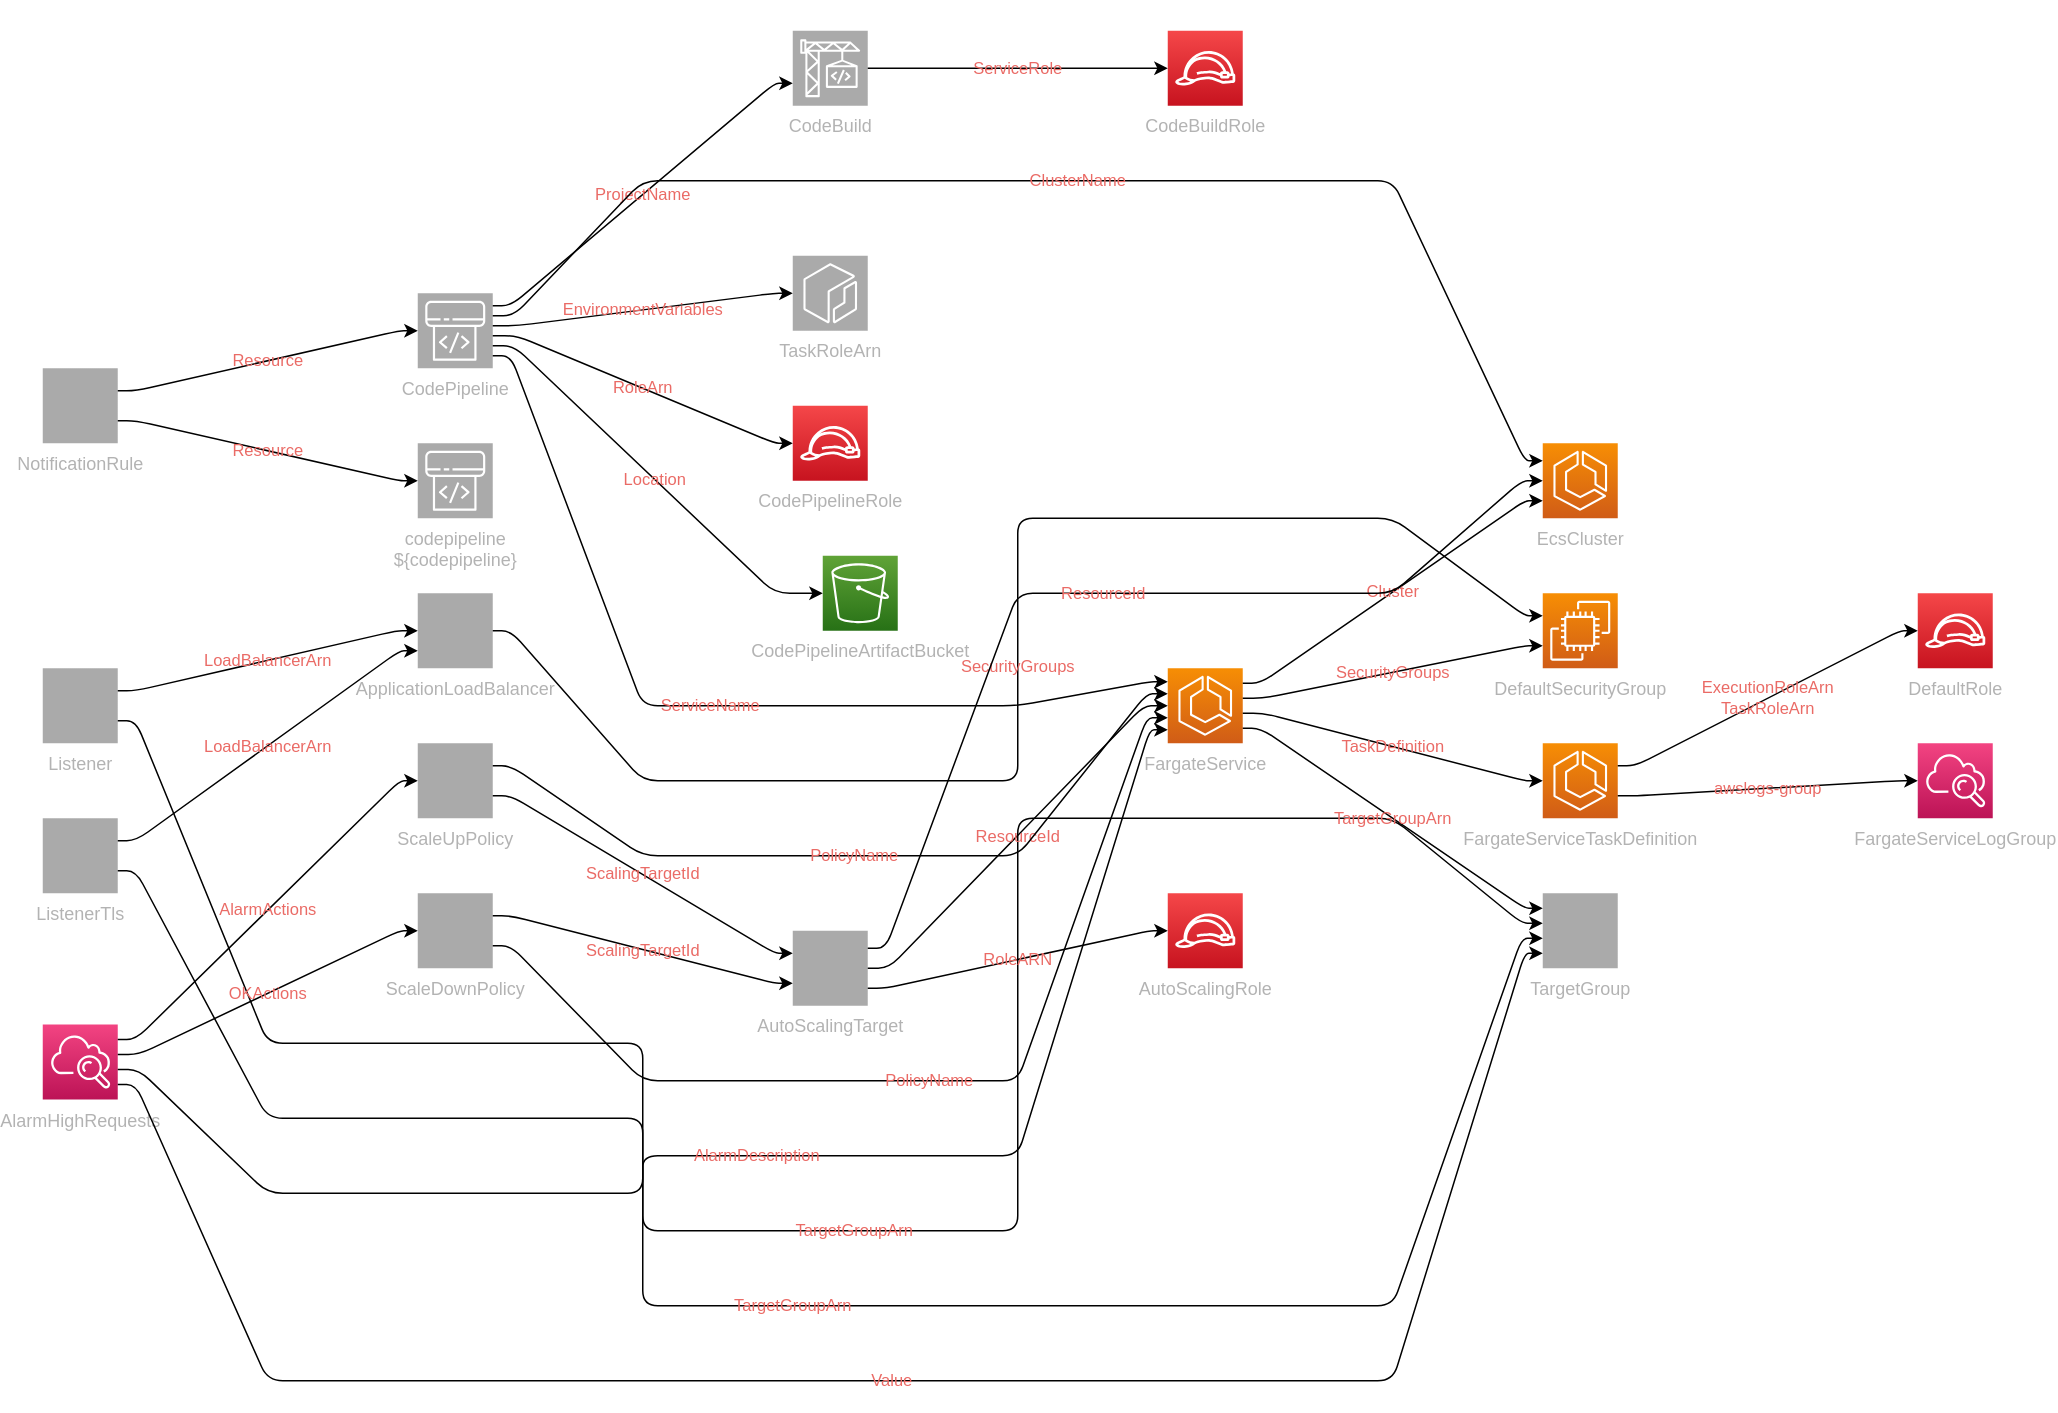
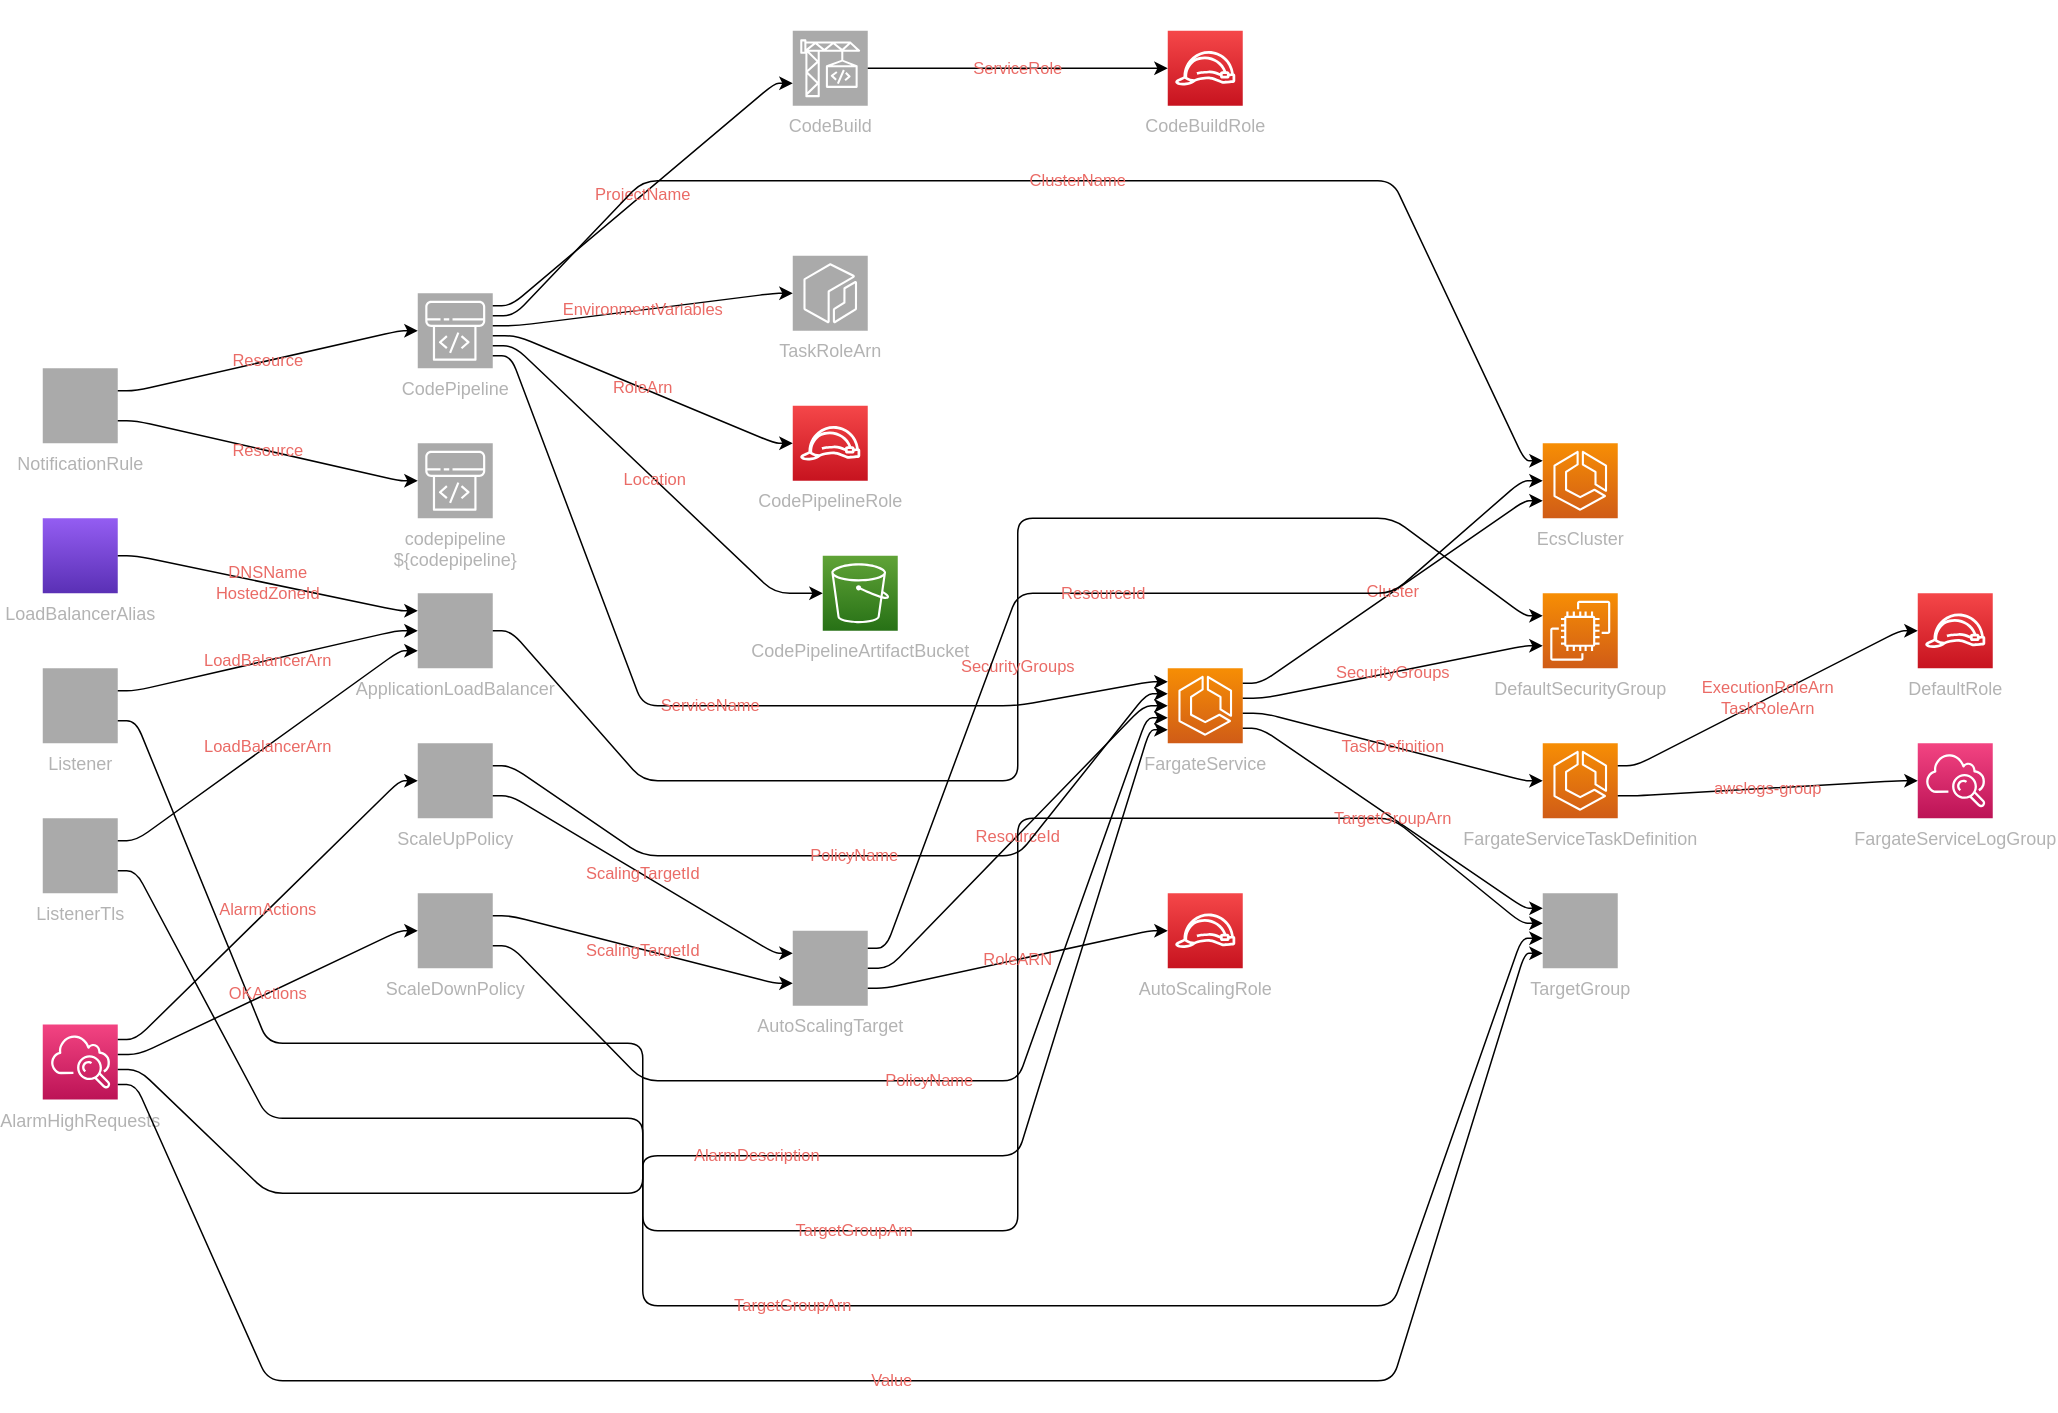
none -> (80, 556)
none -> (263, 582)
